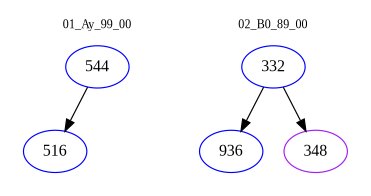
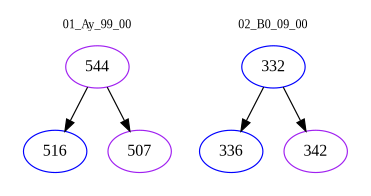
(273, 25) -> (273, 25)
(97, 67) -> (97, 67)
none -> (140, 151)
(231, 151) -> (231, 151)
(316, 151) -> (316, 151)
